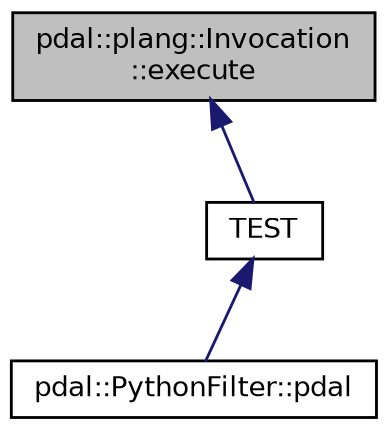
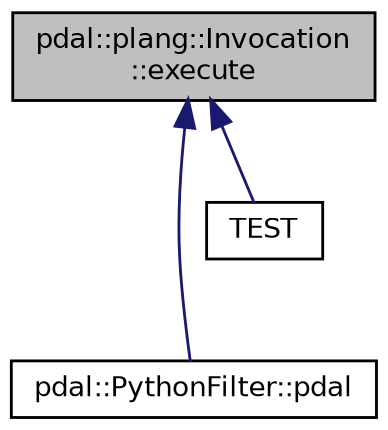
(223, 323) -> (179, 245)
